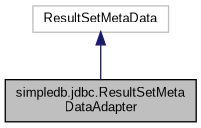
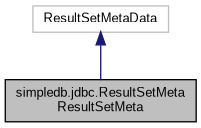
(101, 101) -> (101, 101)
